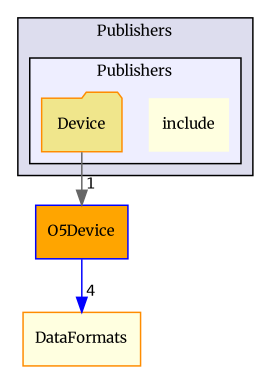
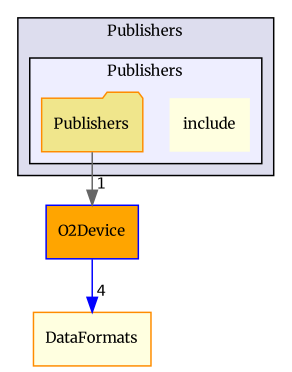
(82, 125) -> (92, 125)
(82, 232) -> (92, 232)
